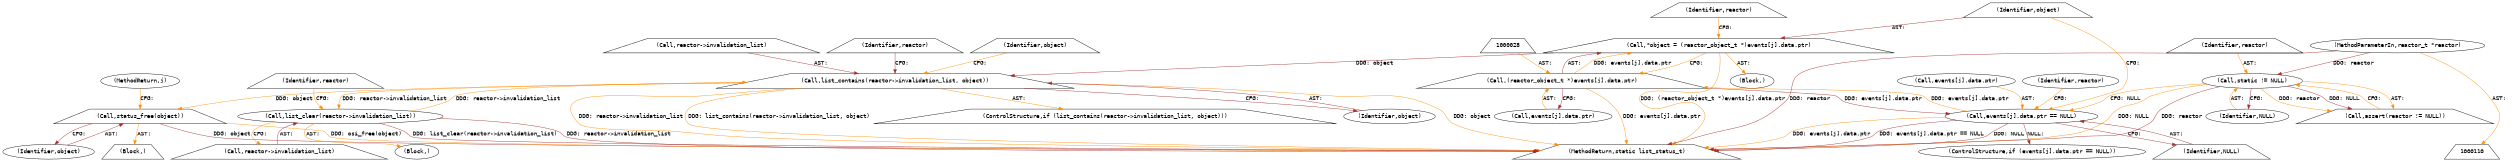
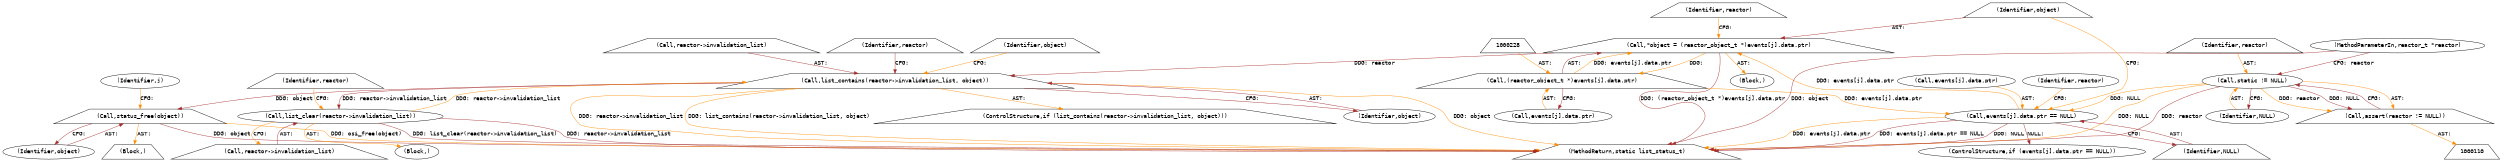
(1508, 46) -> (1508, 46)
(1375, 63) -> (1375, 63)
(1698, 63) -> (1698, 63)
(2354, 63) -> (2354, 63)
(140, 81) -> (140, 81)
(538, 86) -> (538, 86)
(2479, 86) -> (2432, 133)
(1839, 90) -> (1880, 90)
(350, 91) -> (350, 91)
(2342, 91) -> (2342, 91)
(1828, 95) -> (1828, 95)
(1810, 99) -> (1810, 99)
(2125, 99) -> (2125, 99)
(1640, 101) -> (1640, 101)
(1614, 108) -> none
